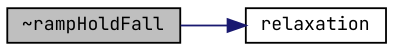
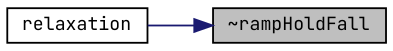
(204, 25) -> (171, 25)
